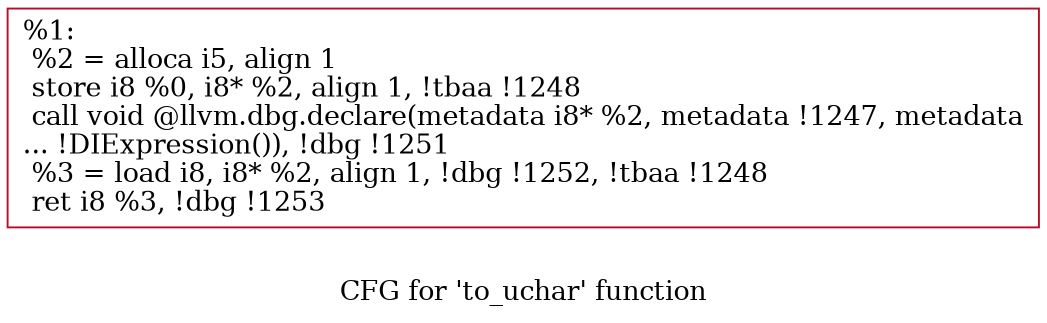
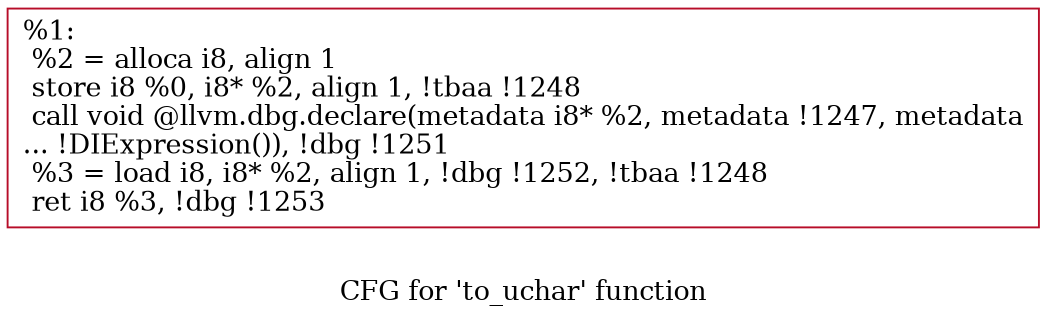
(181, 60) -> (181, 60)
